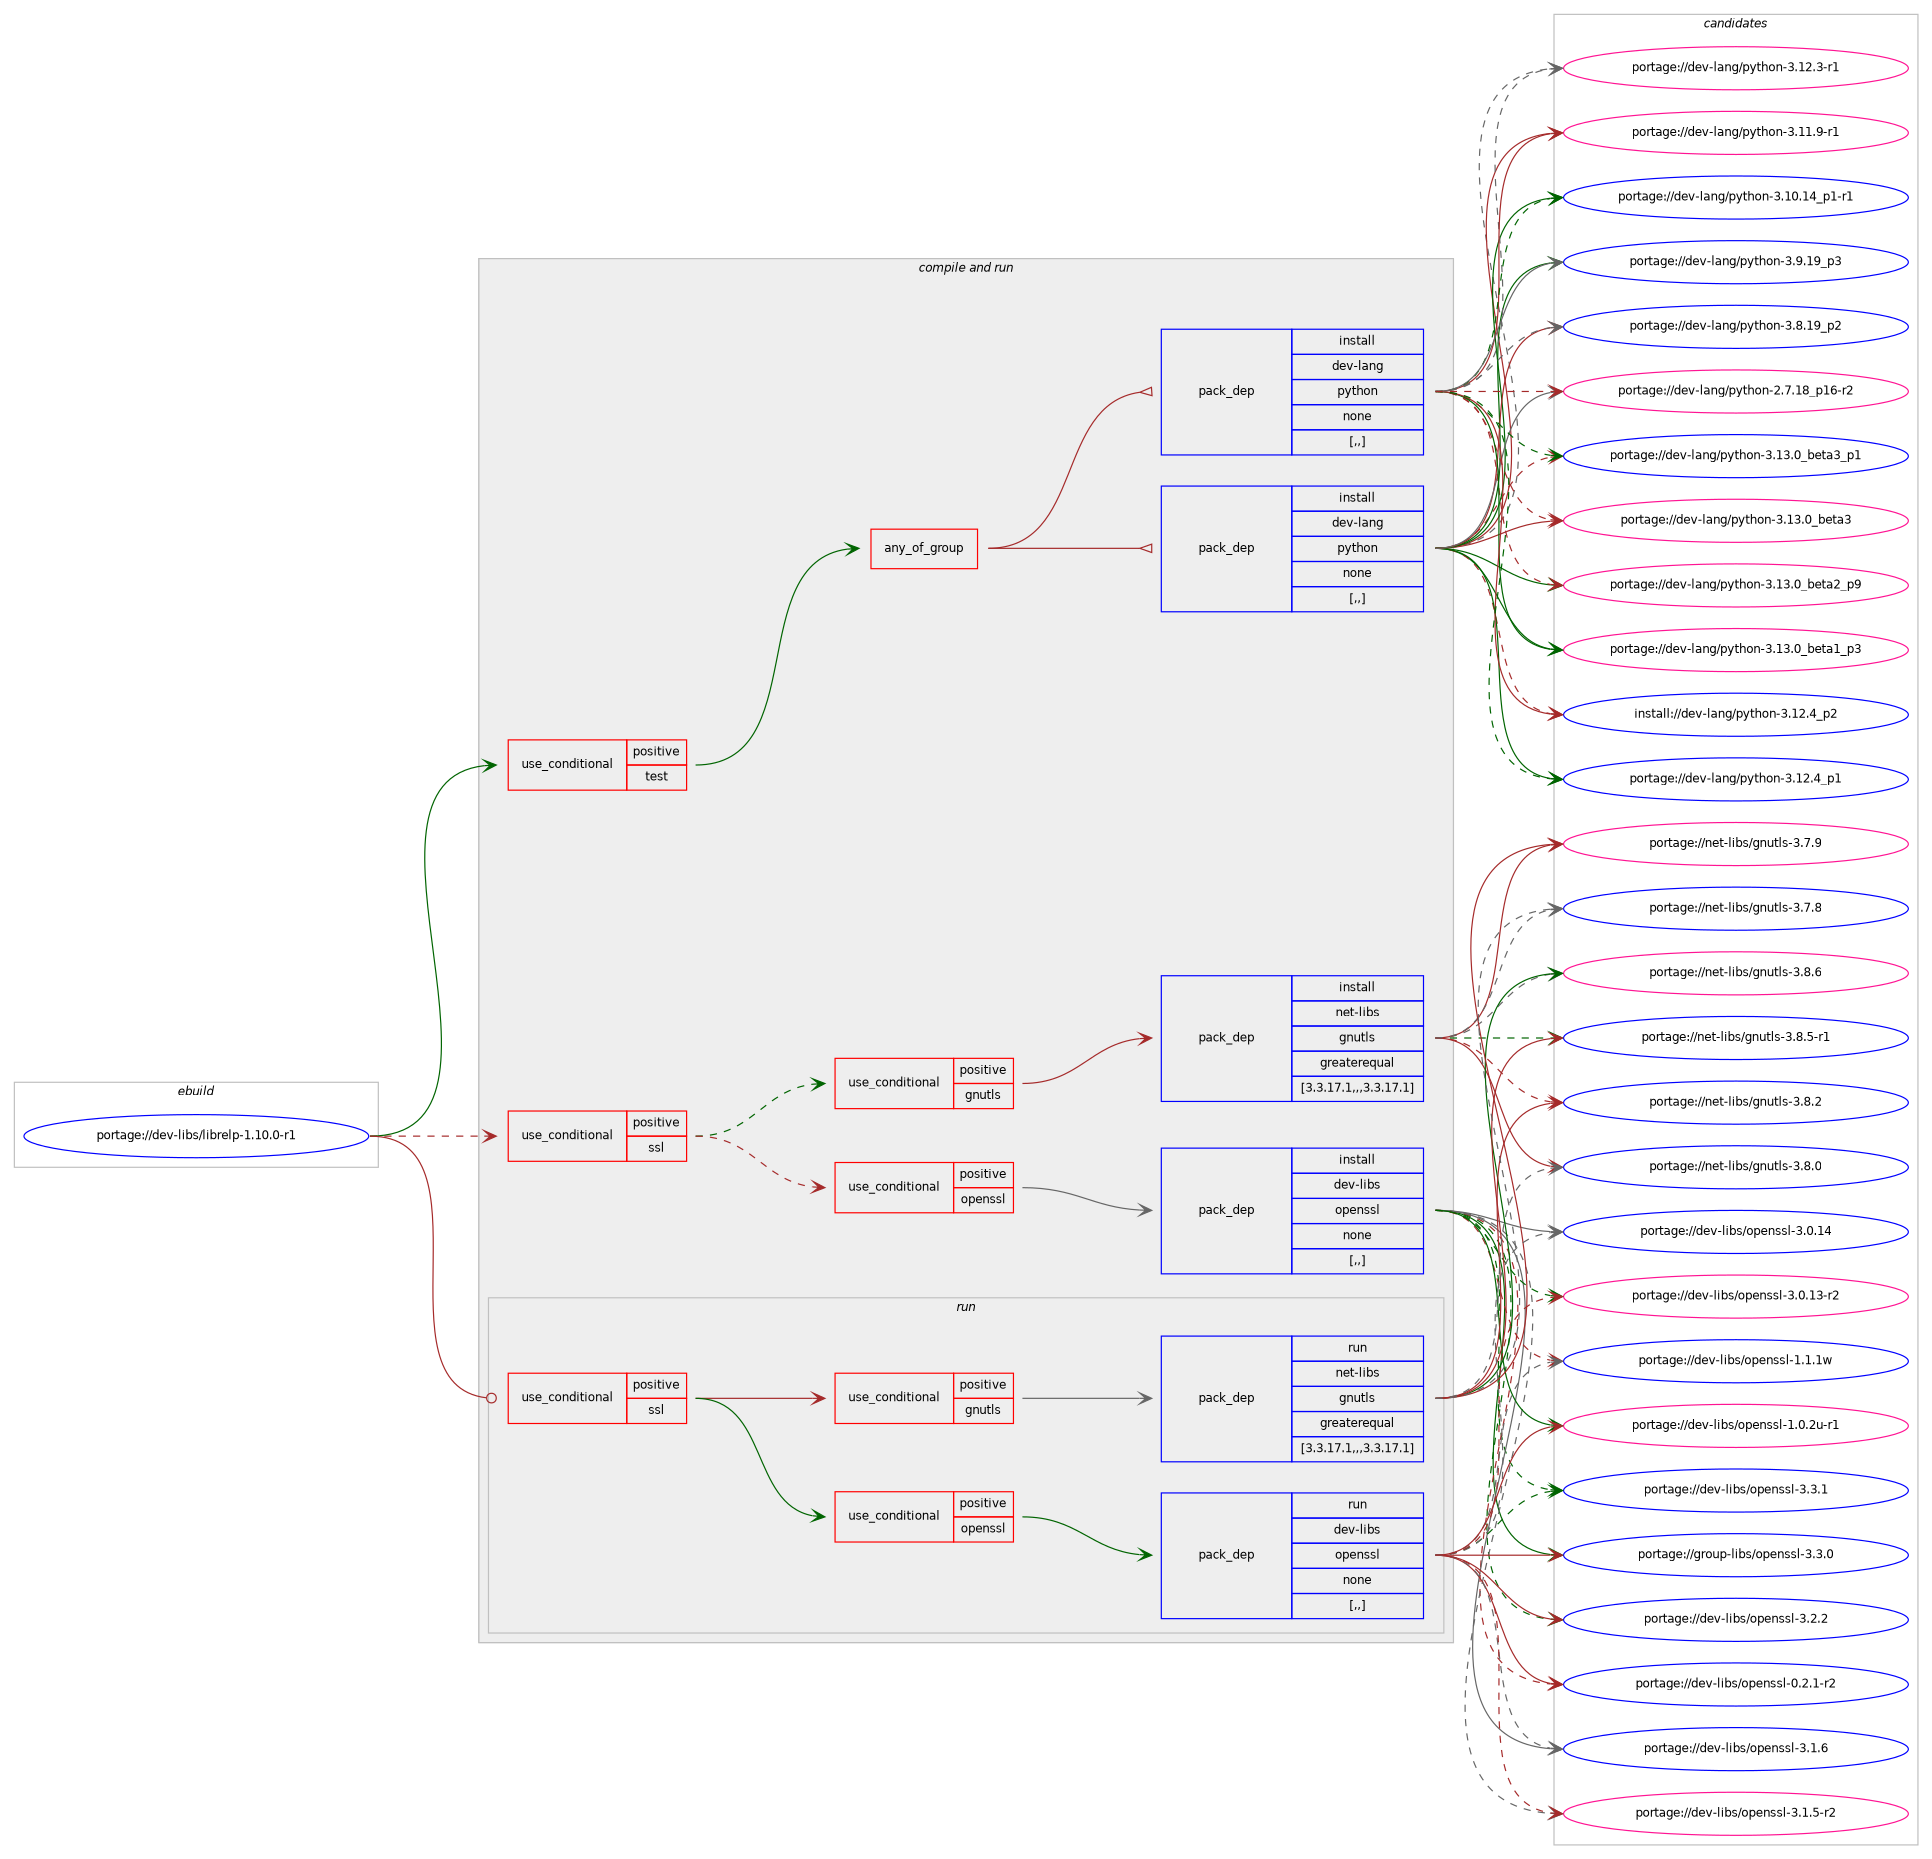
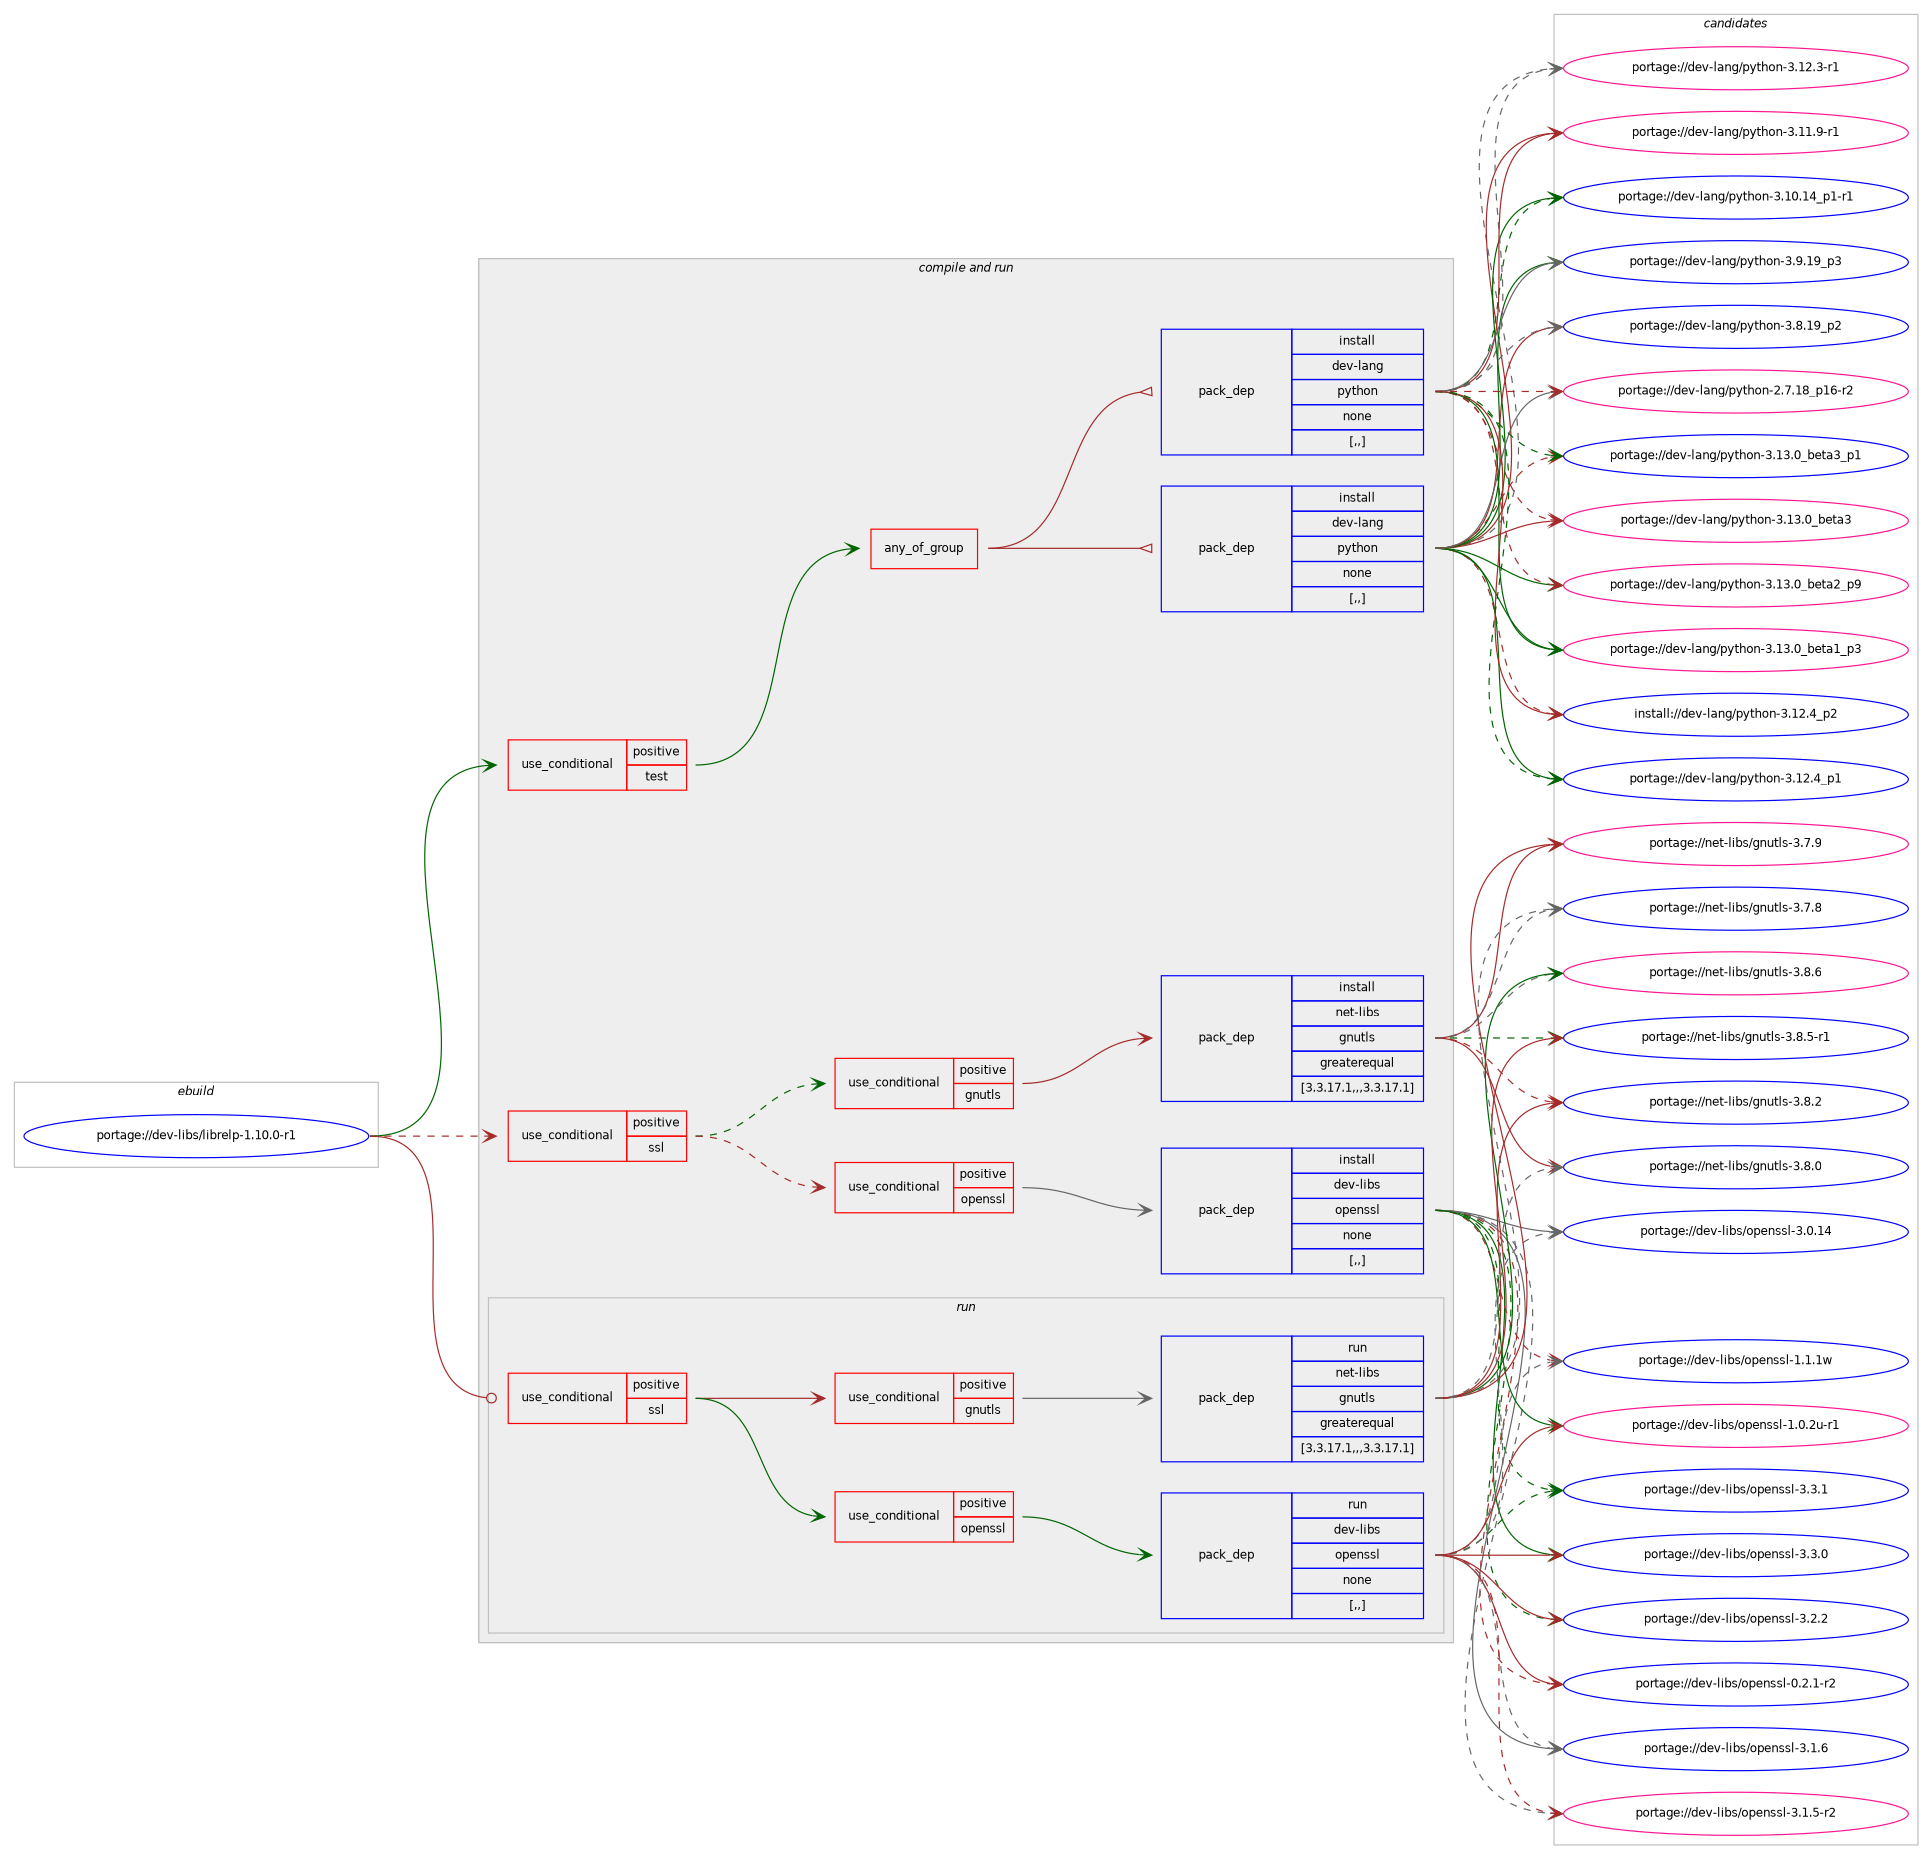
(1736, 1297) -> none
(1736, 1555) -> (1736, 1555)
